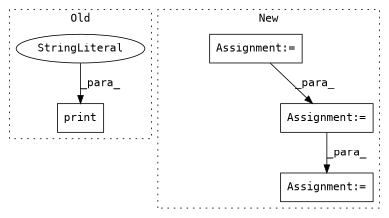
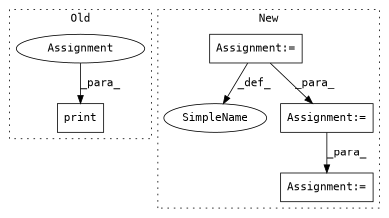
(81, 49) -> (81, 49)
none -> (215, 118)
